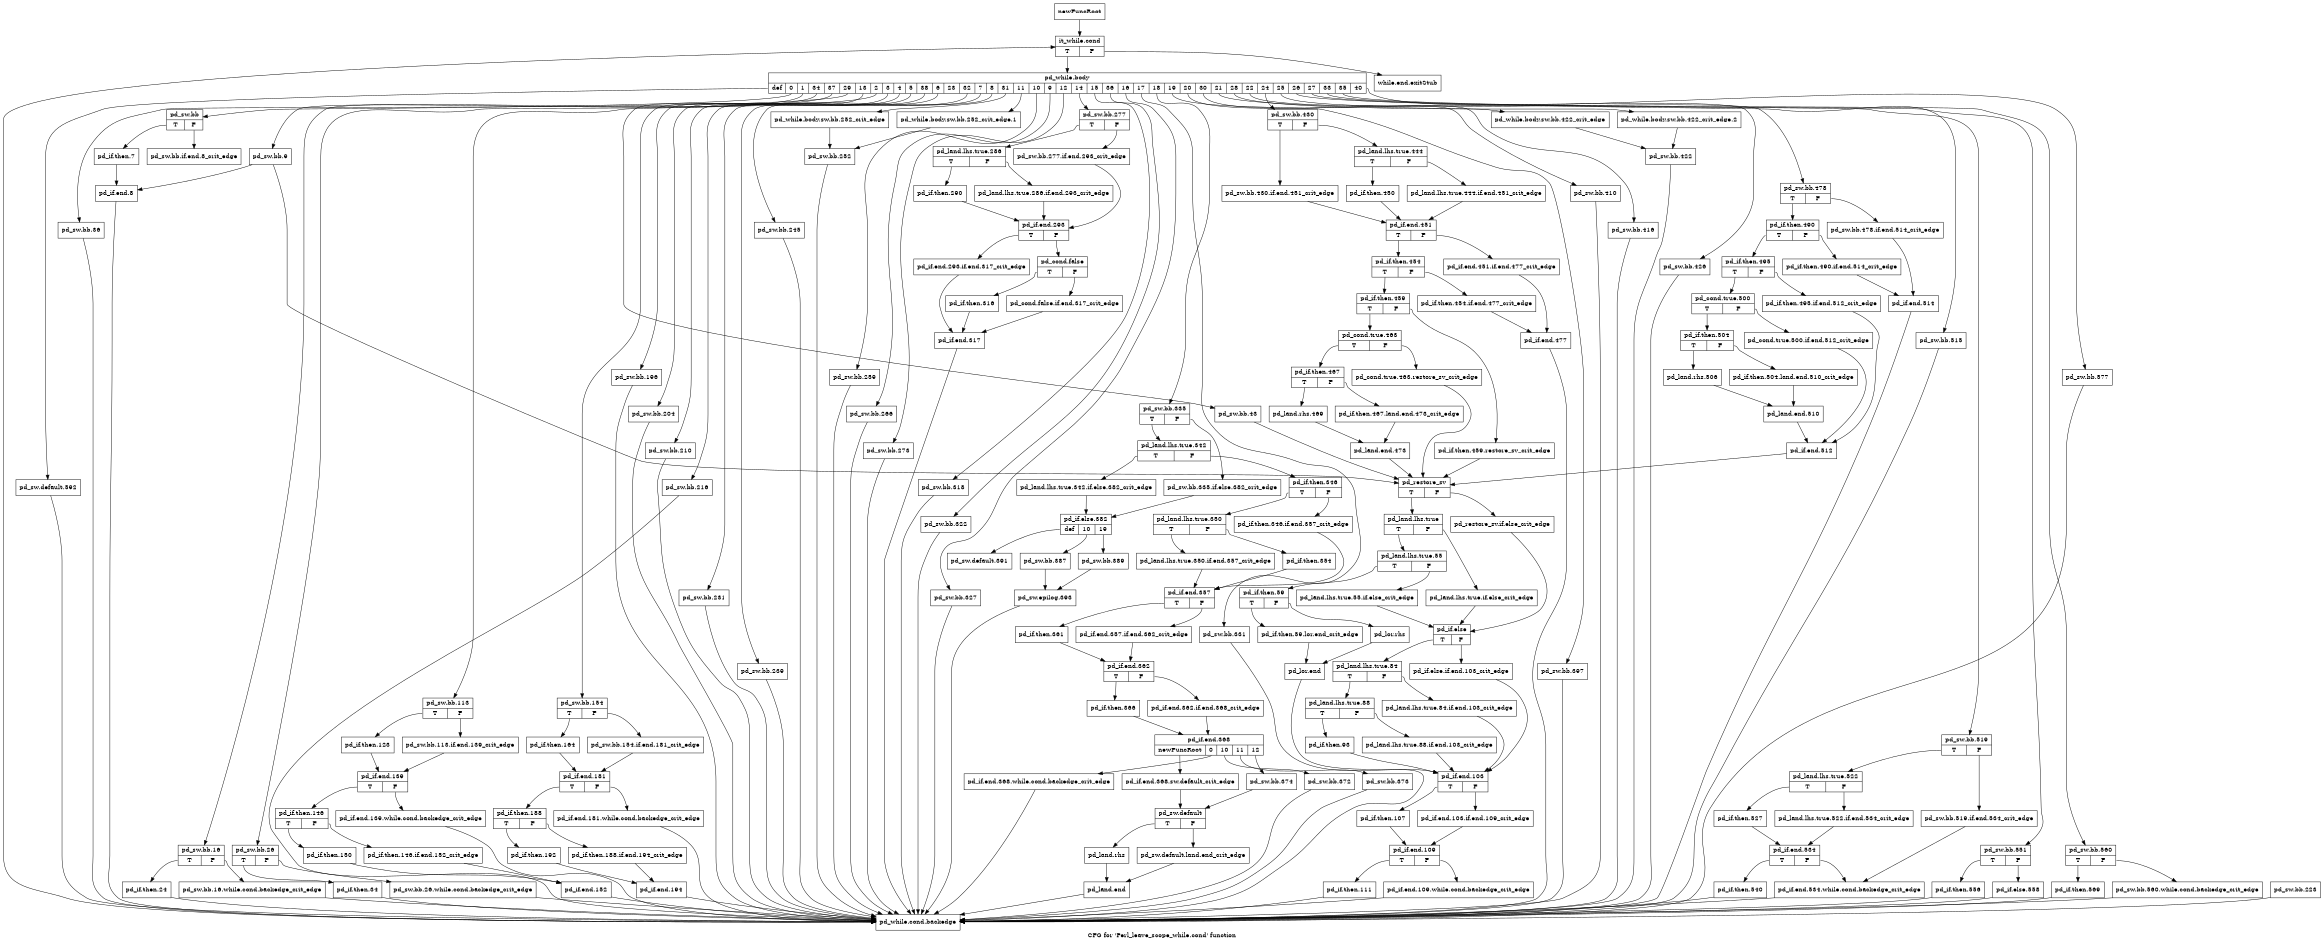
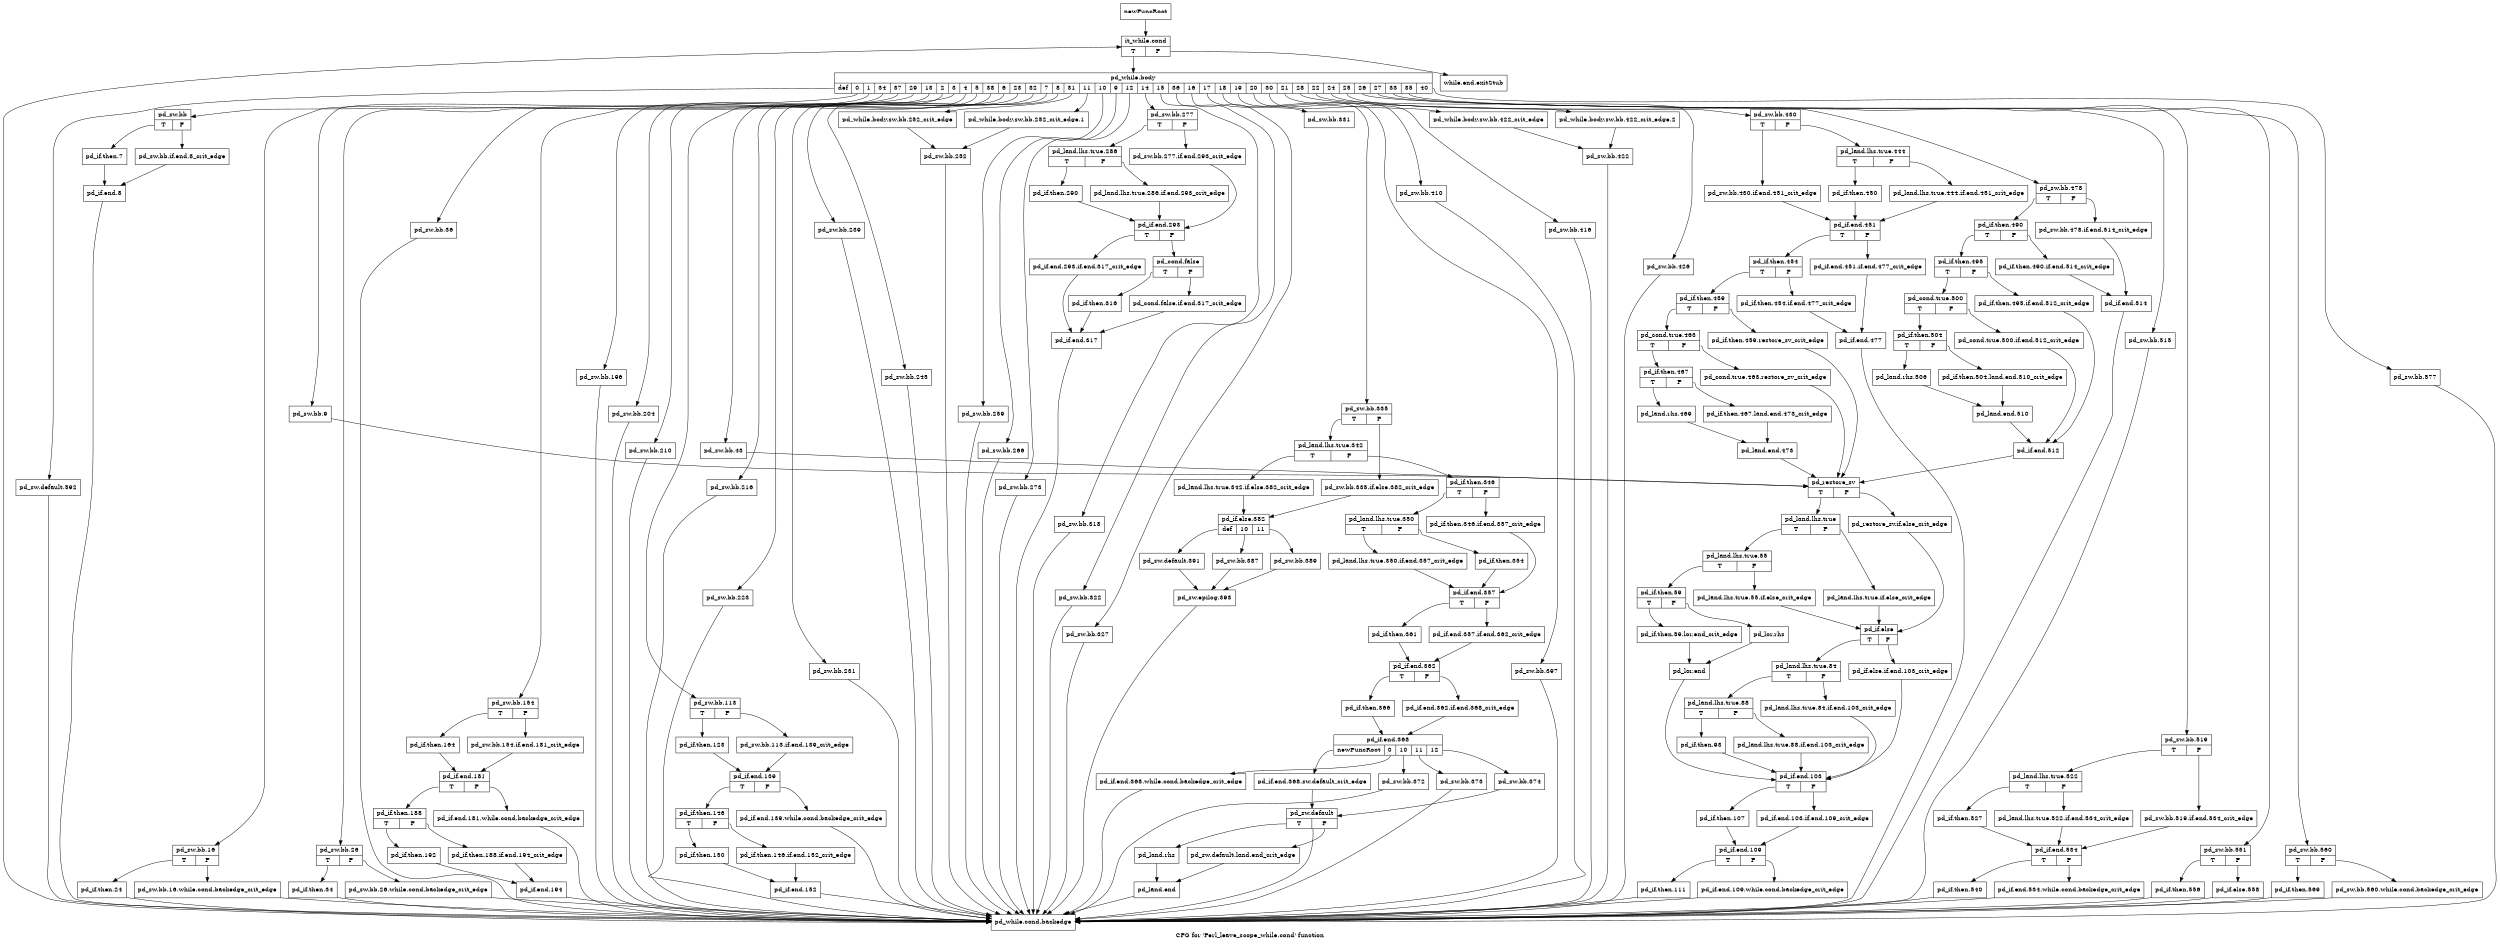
(198, 179) -> (145, 174)
none -> (776, 234)
(1103, 529) -> (1261, 529)
none -> (1187, 578)
(1326, 827) -> (1214, 900)
(1916, 853) -> (2128, 837)
